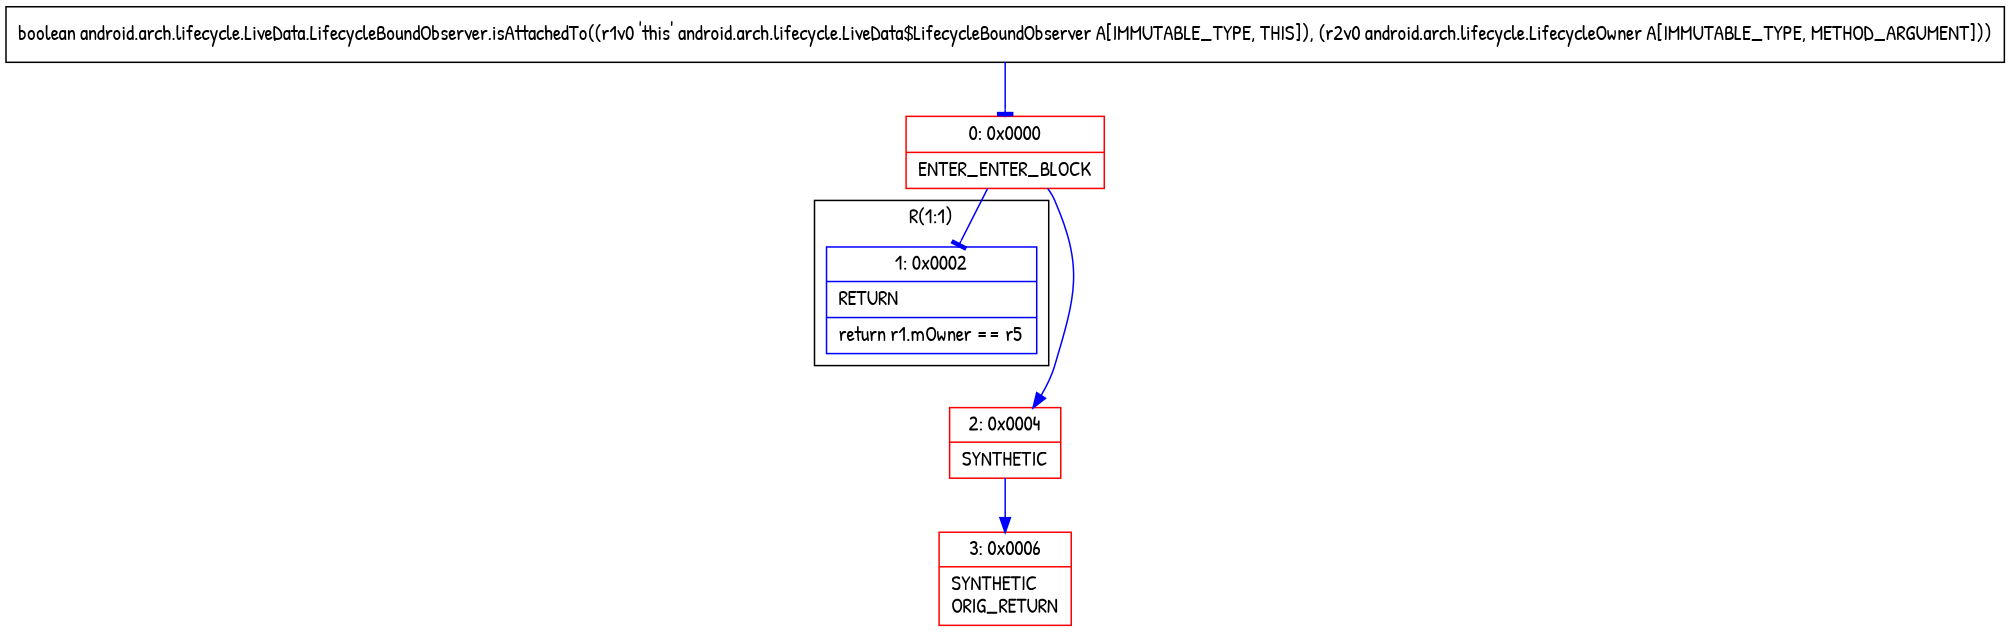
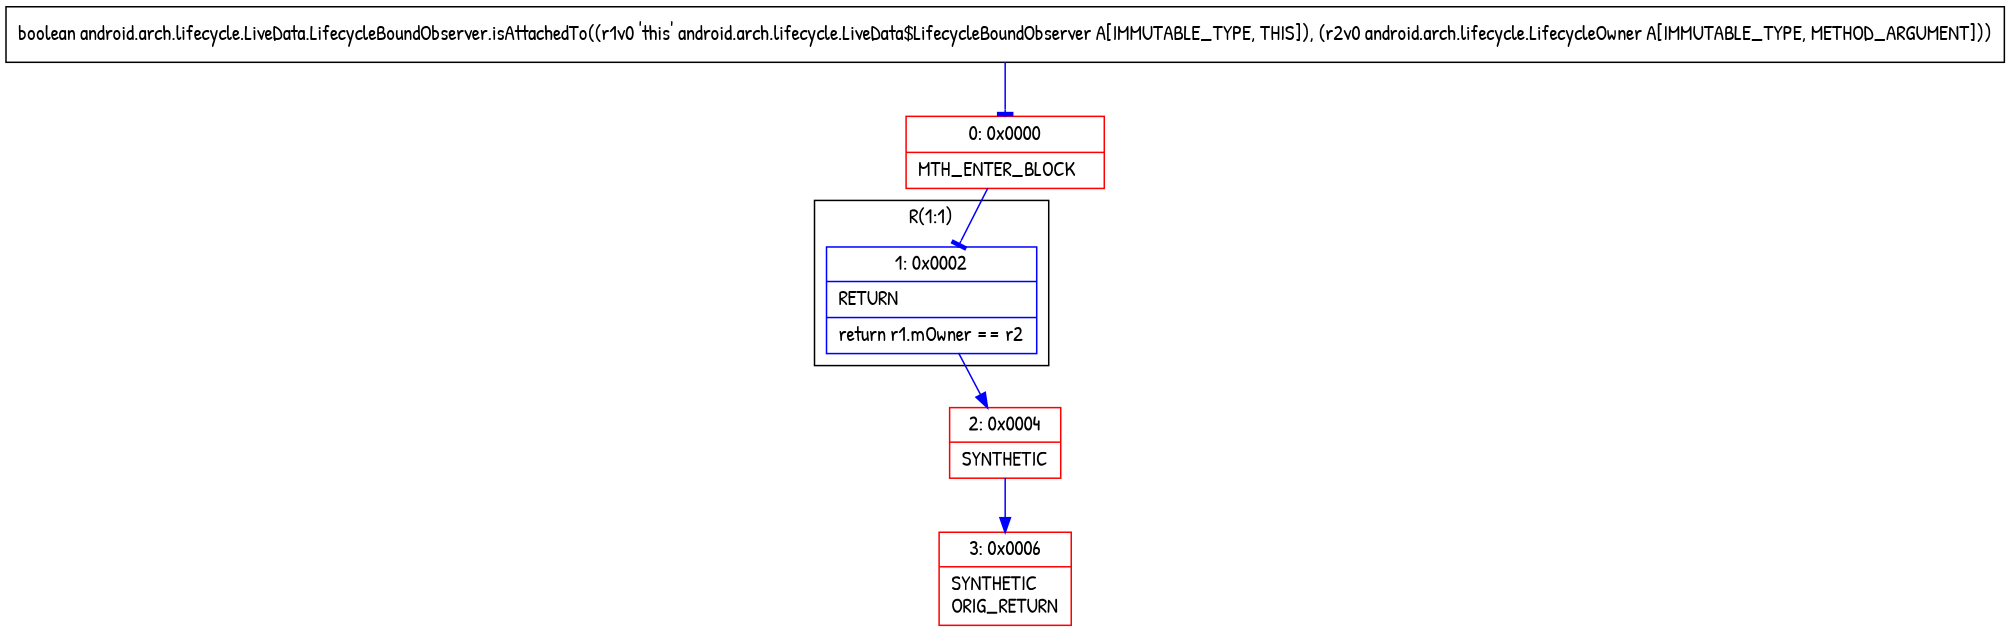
(1005, 170) -> (998, 170)
(1072, 292) -> (970, 375)
(931, 335) -> (932, 335)
